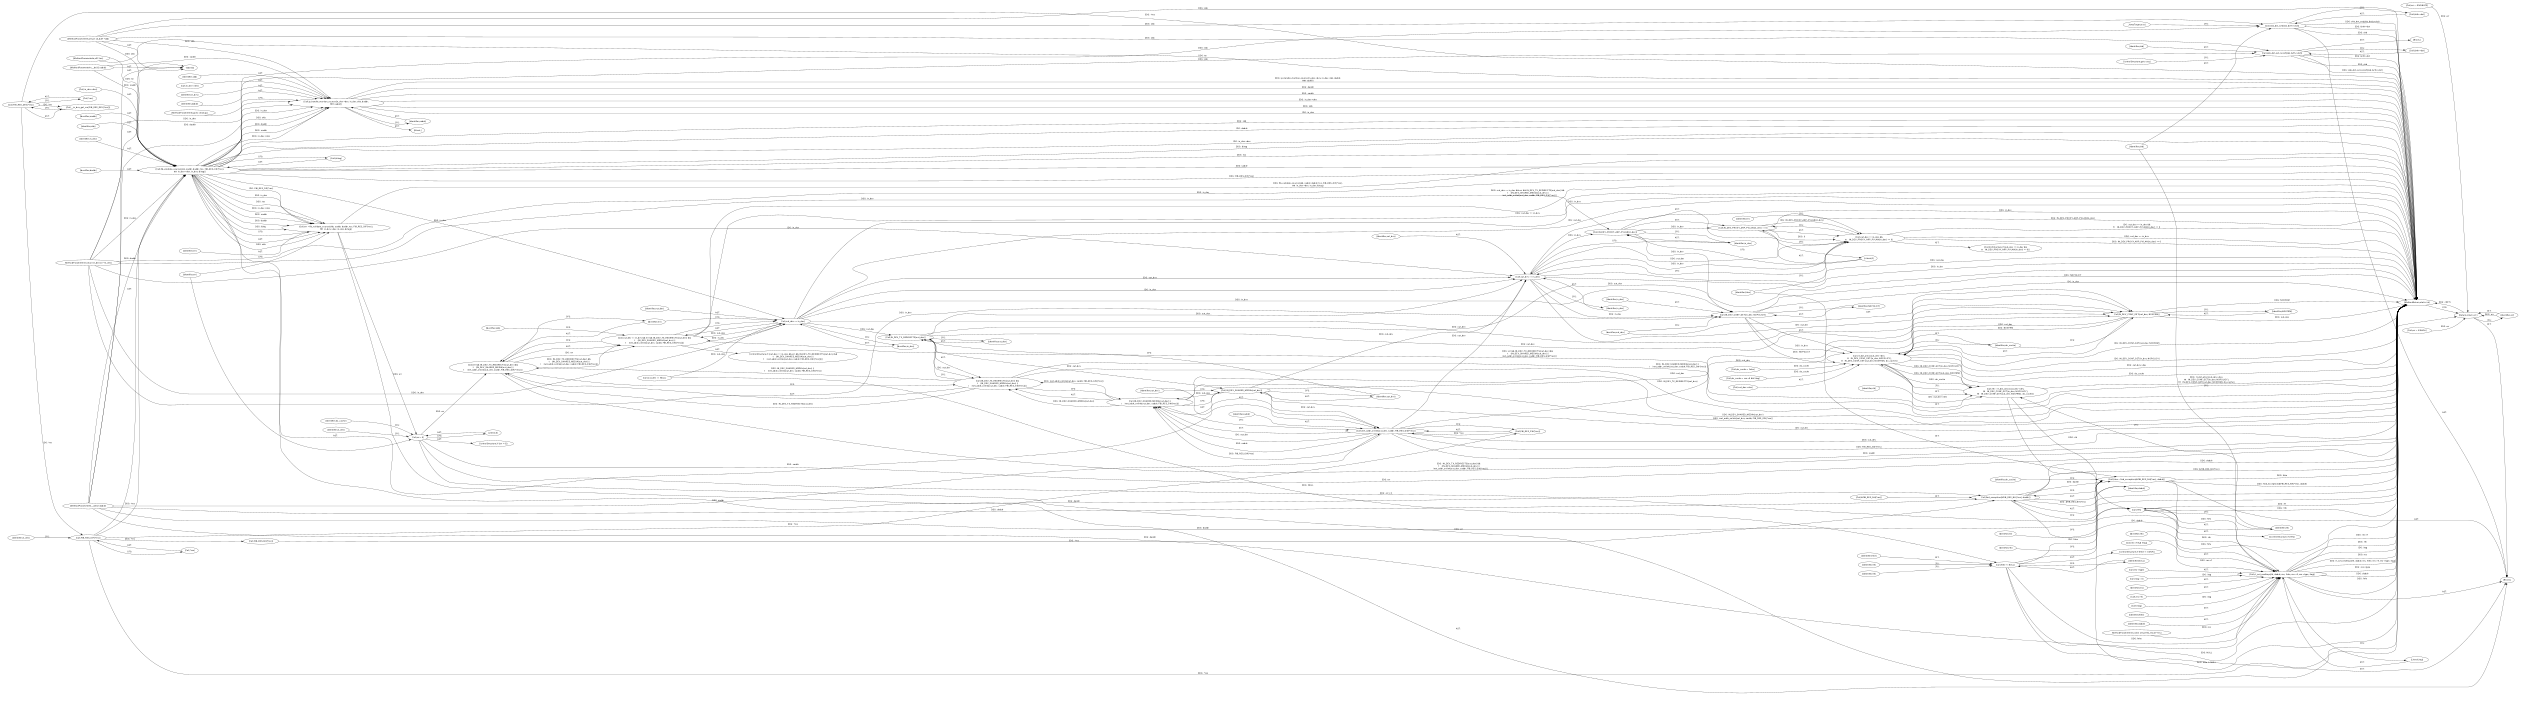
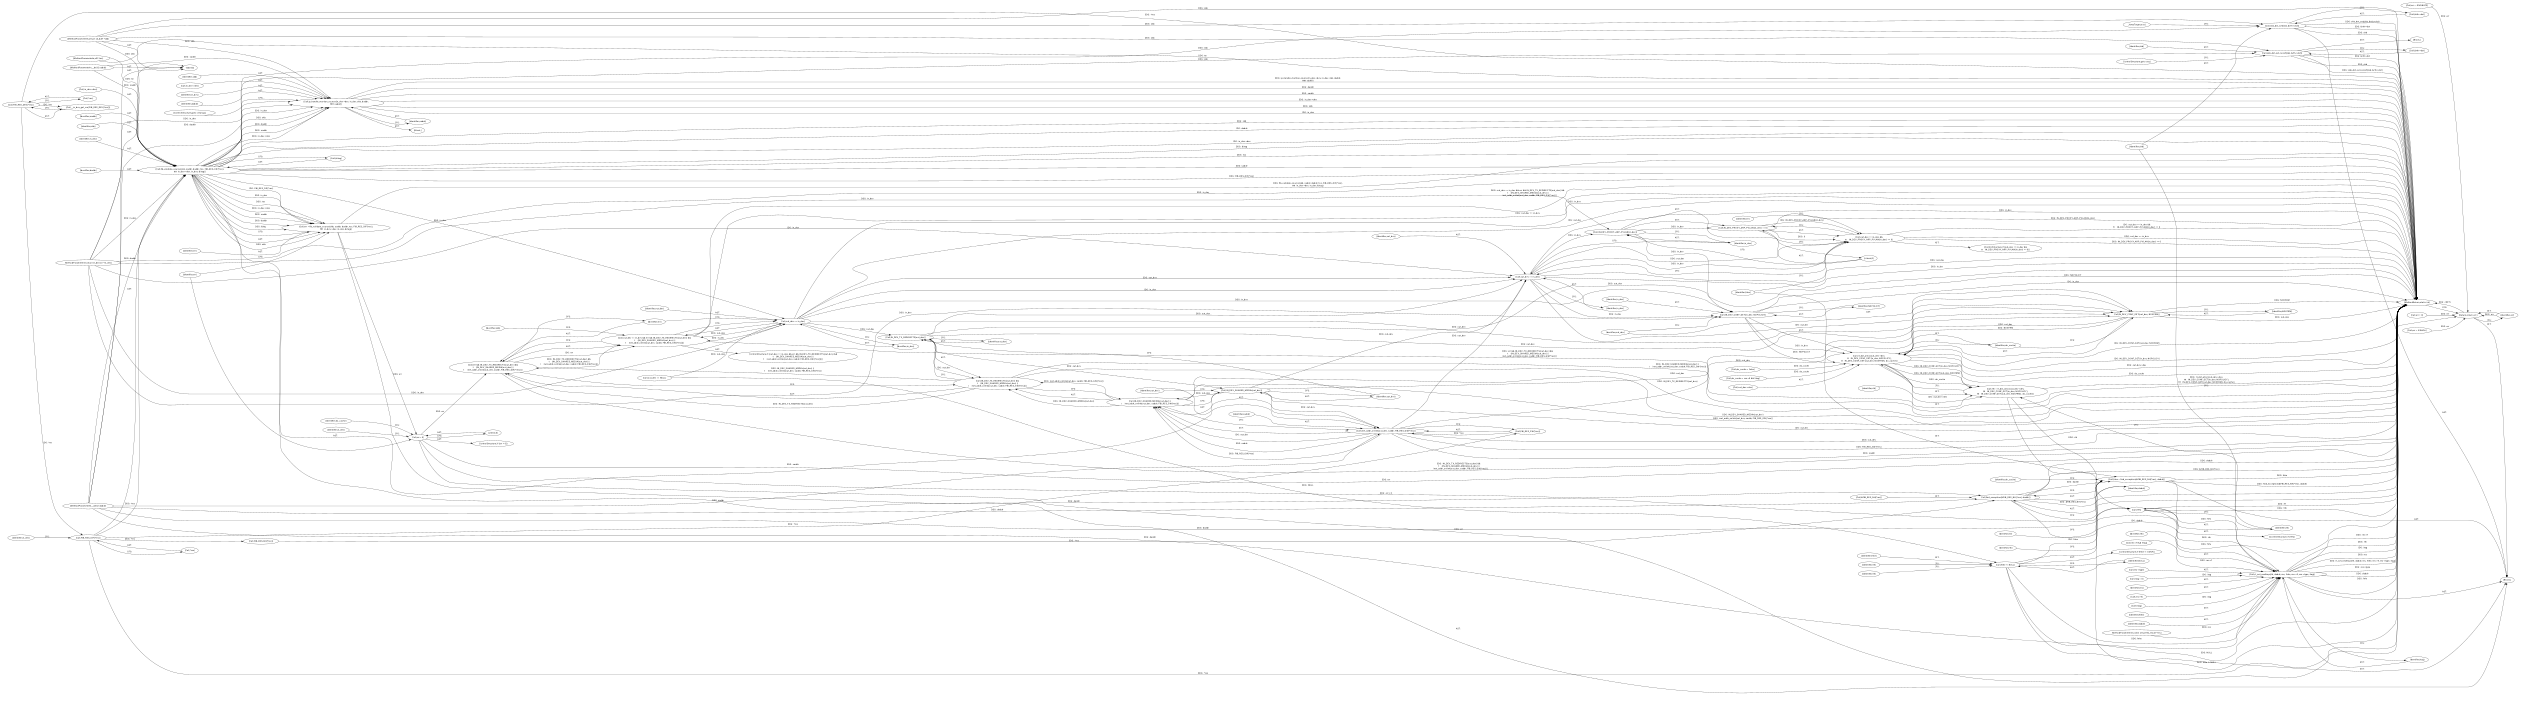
(190, 113) -> (190, 113)
none -> (2417, 315)
(2417, 660) -> (2417, 660)
